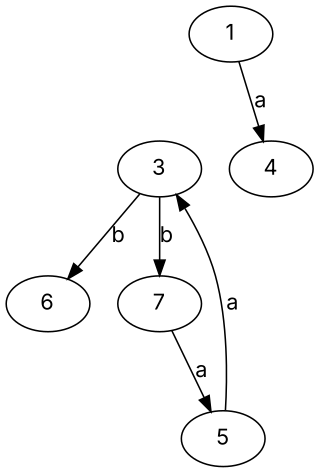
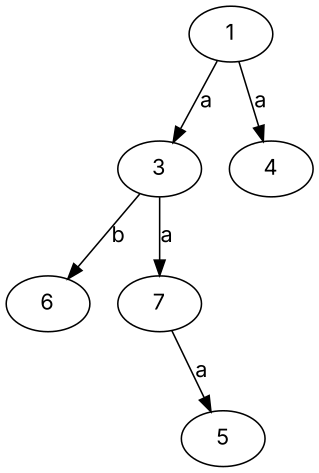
(167, 236) -> (167, 236)
(222, 306) -> (199, 95)
